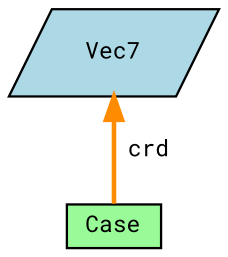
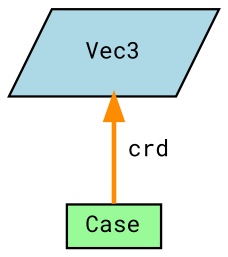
(114, 53) -> (114, 53)
